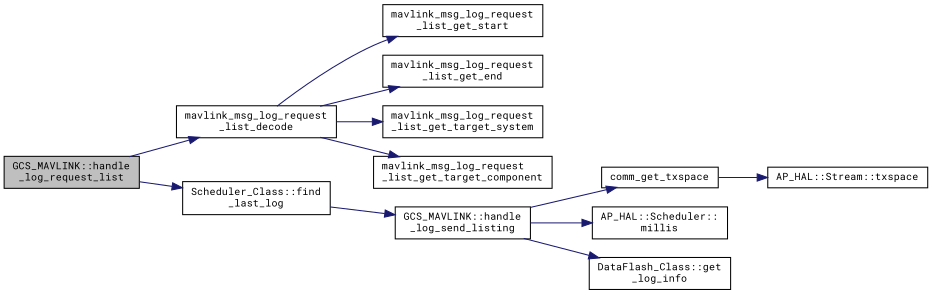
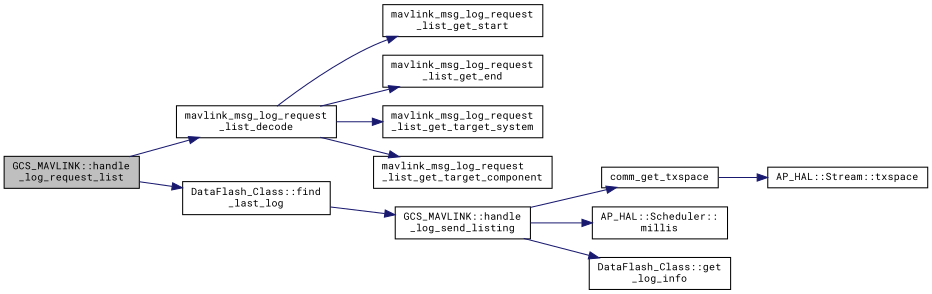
(256, 198) -> (256, 198)
